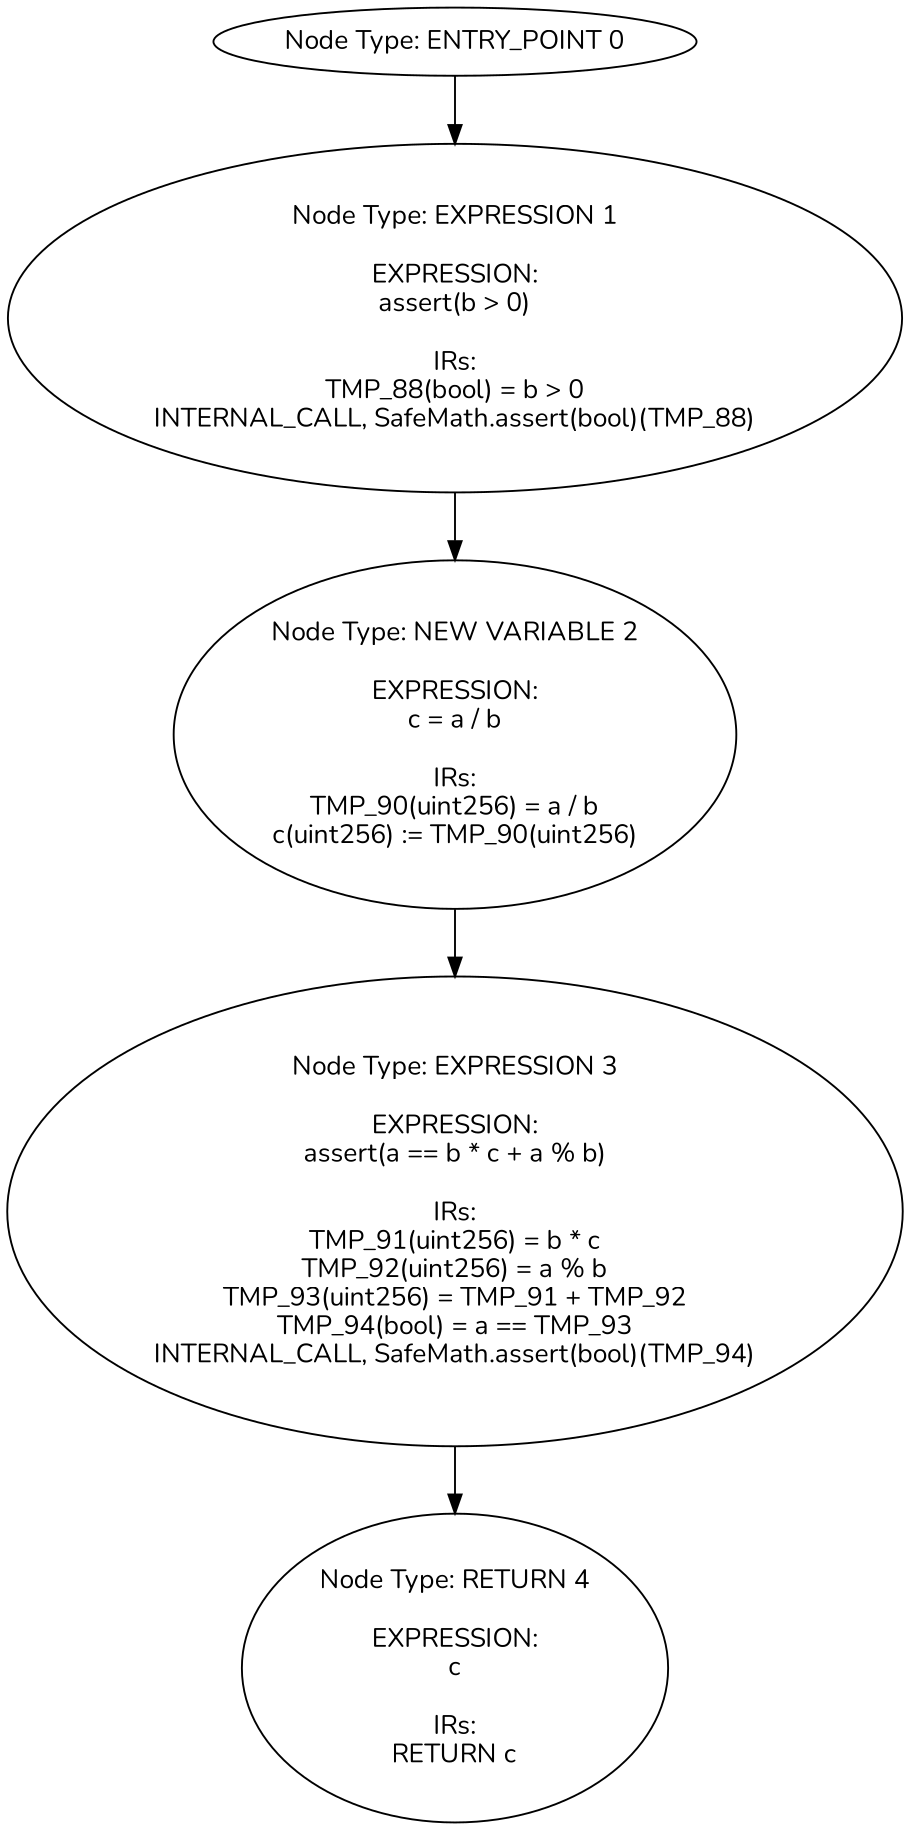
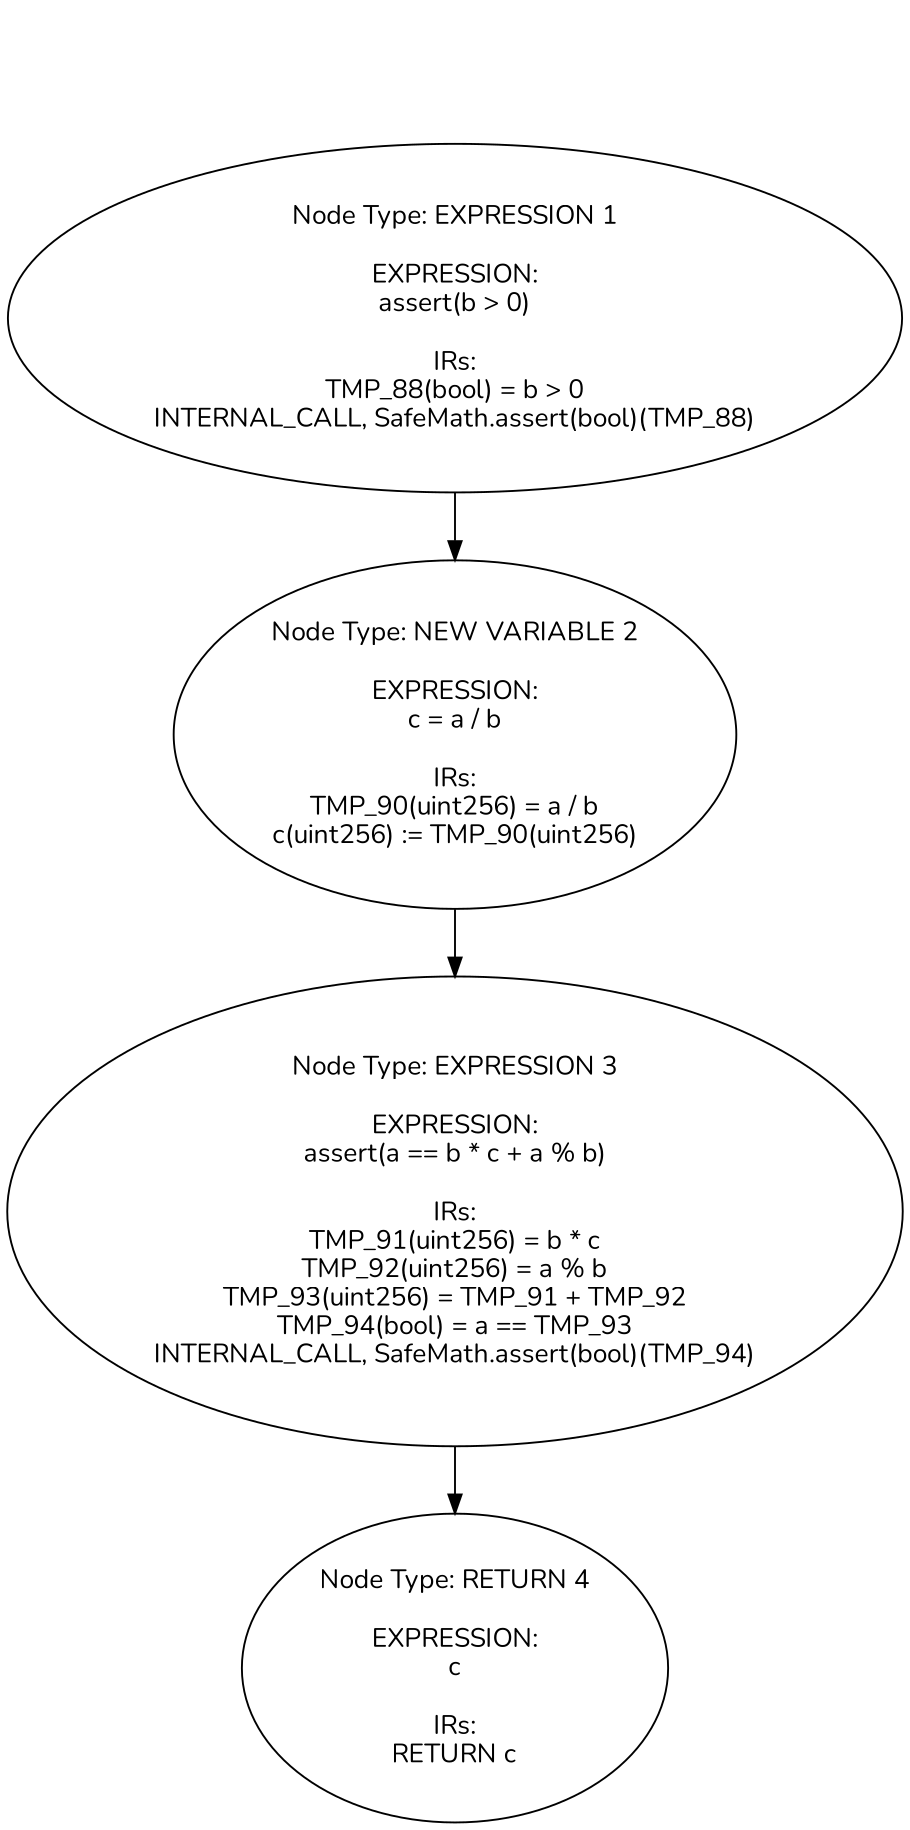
(455, 42) -> none
